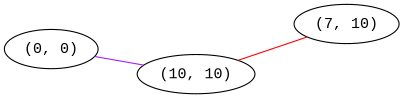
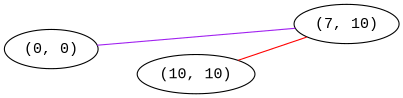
(119, 61) -> (196, 37)
